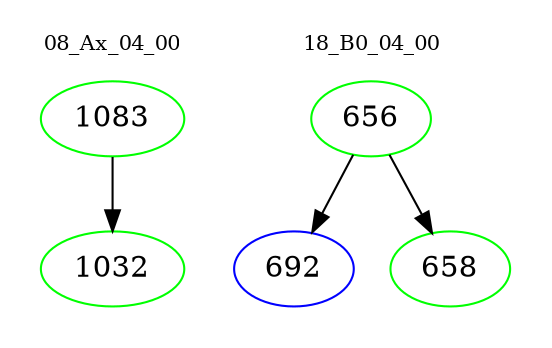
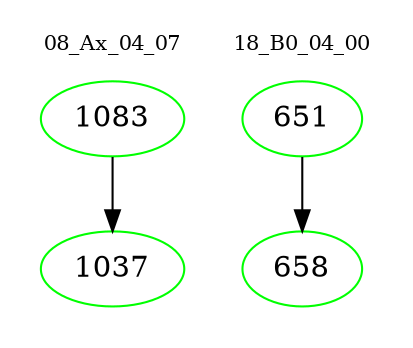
(113, 45) -> (113, 45)
(371, 119) -> (302, 119)
(113, 269) -> (113, 269)
(294, 269) -> none
